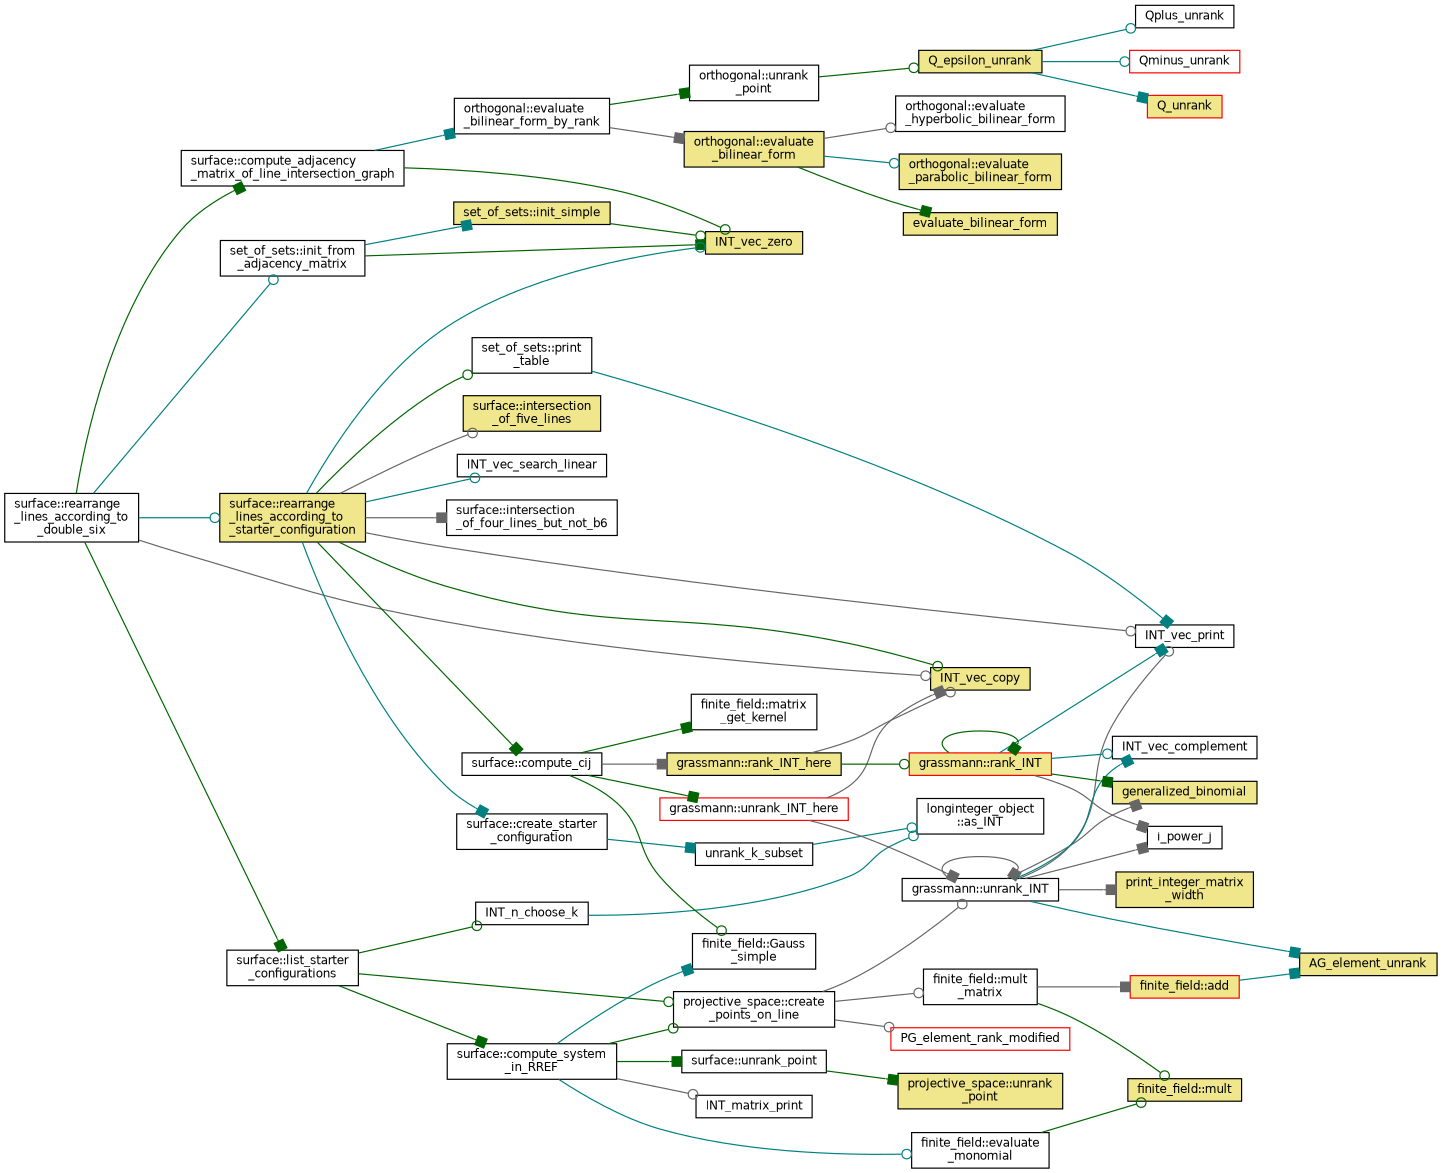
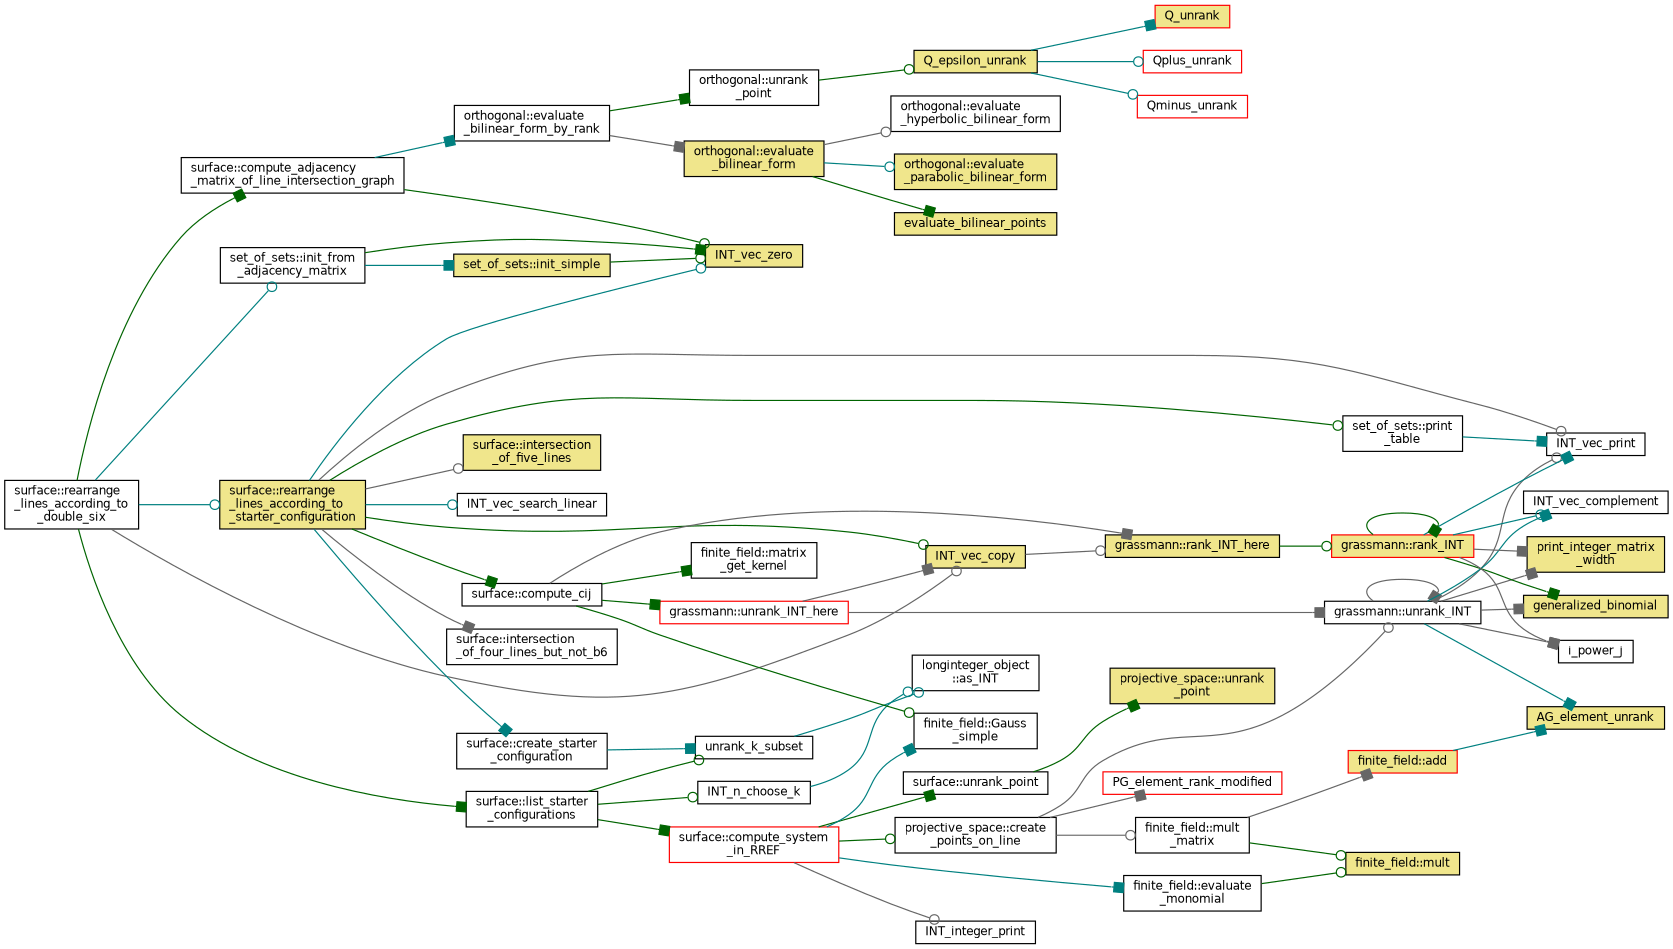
(1185, 17) -> (1192, 62)
(980, 224) -> (976, 224)
none -> (1485, 550)
(873, 730) -> (1061, 553)
(511, 988) -> (641, 775)
(860, 1023) -> (1092, 807)
(532, 1062) -> (754, 845)
(754, 1107) -> (976, 932)
(724, 1143) -> (975, 874)
